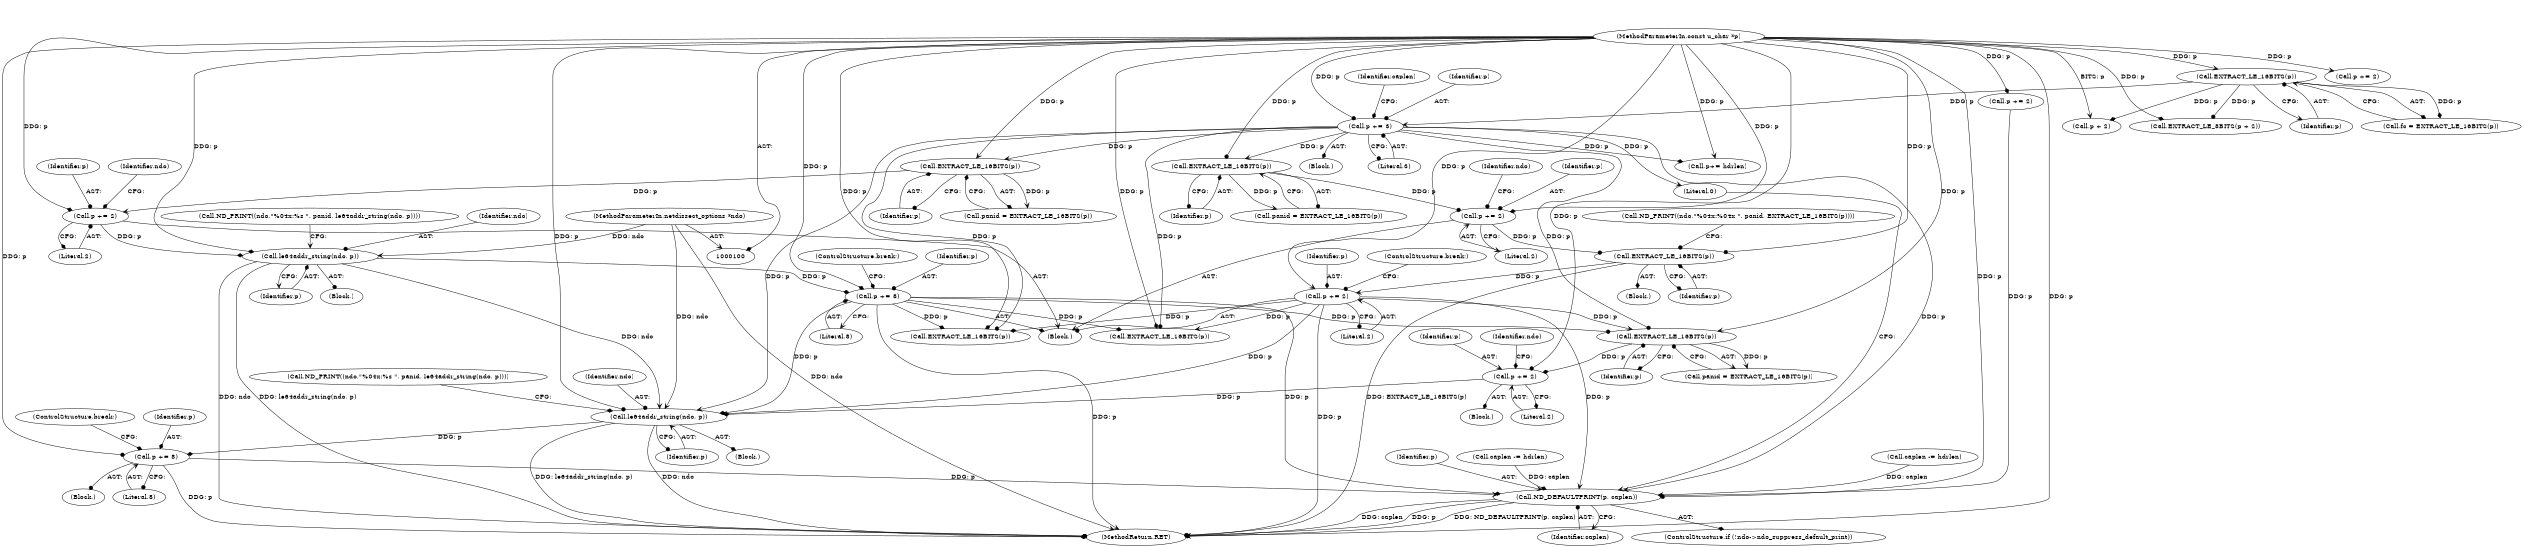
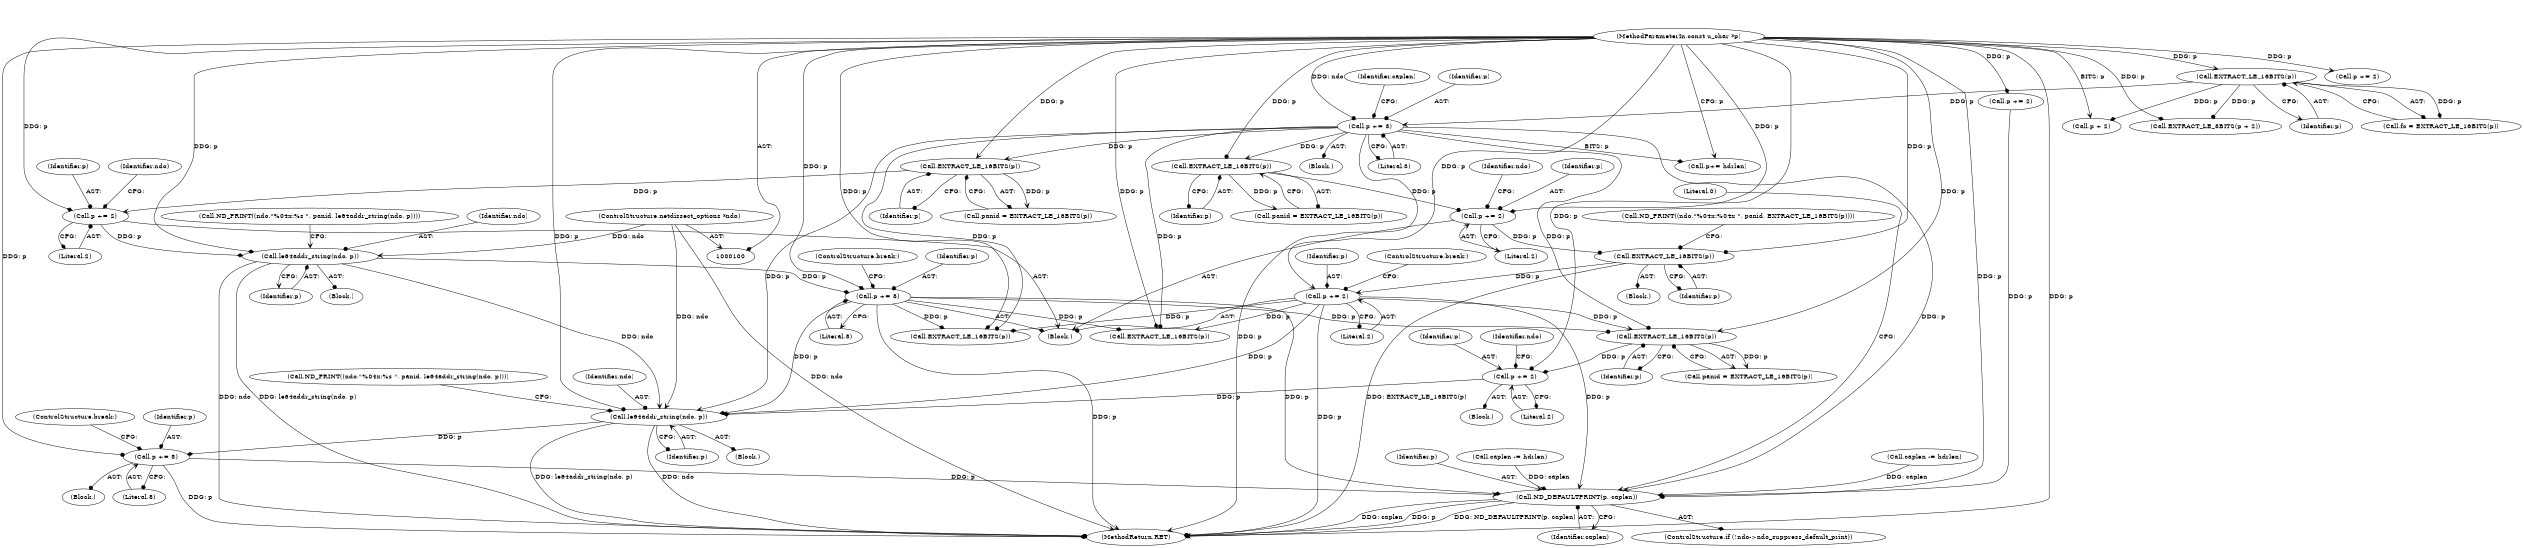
(1328, 77) -> (1328, 77)
(1712, 102) -> (1712, 102)
(1568, 135) -> (1258, 276)
(1369, 146) -> (1369, 146)
(1597, 147) -> (1597, 147)
(670, 216) -> (670, 216)
